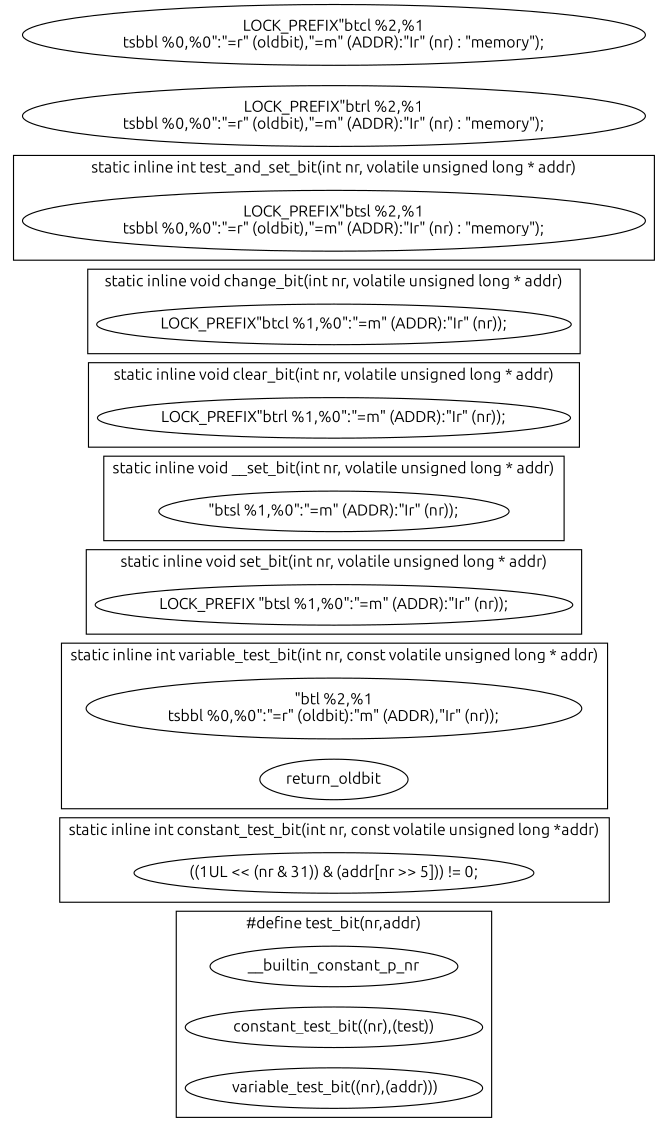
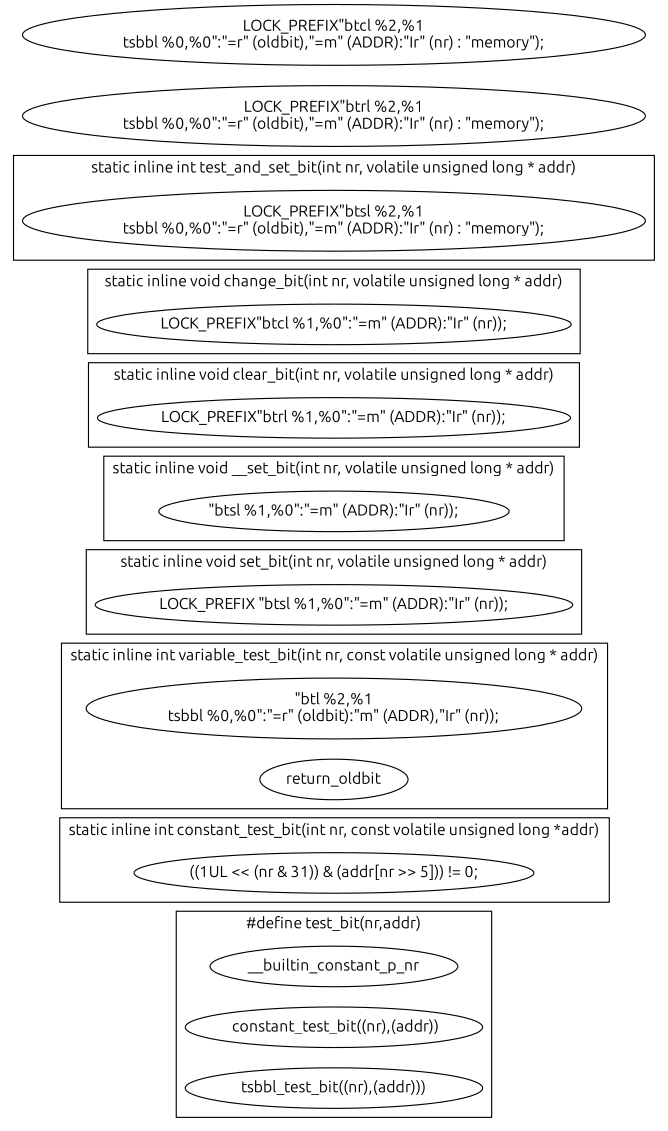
(334, 1027) -> (334, 1027)
(334, 1088) -> (334, 1088)
